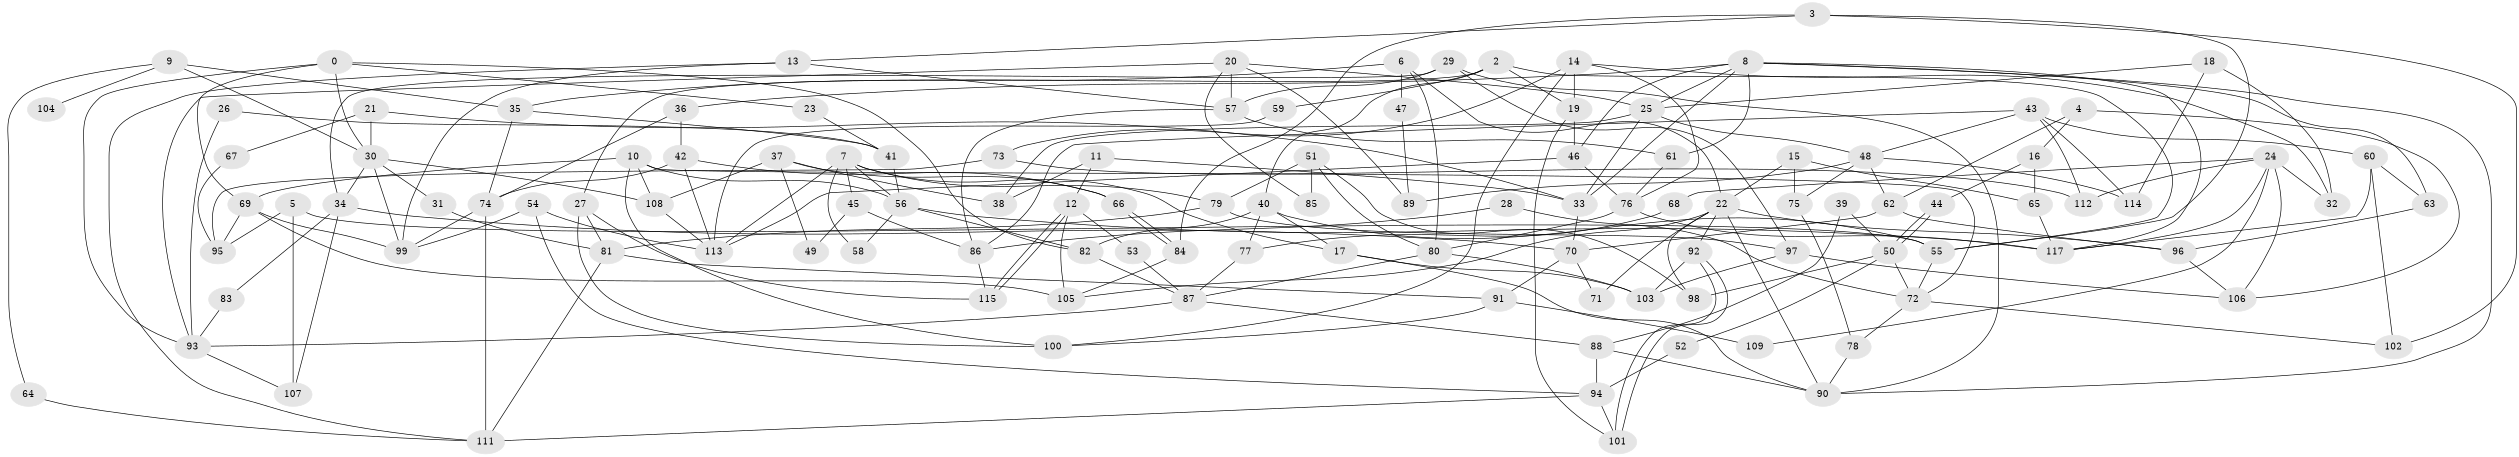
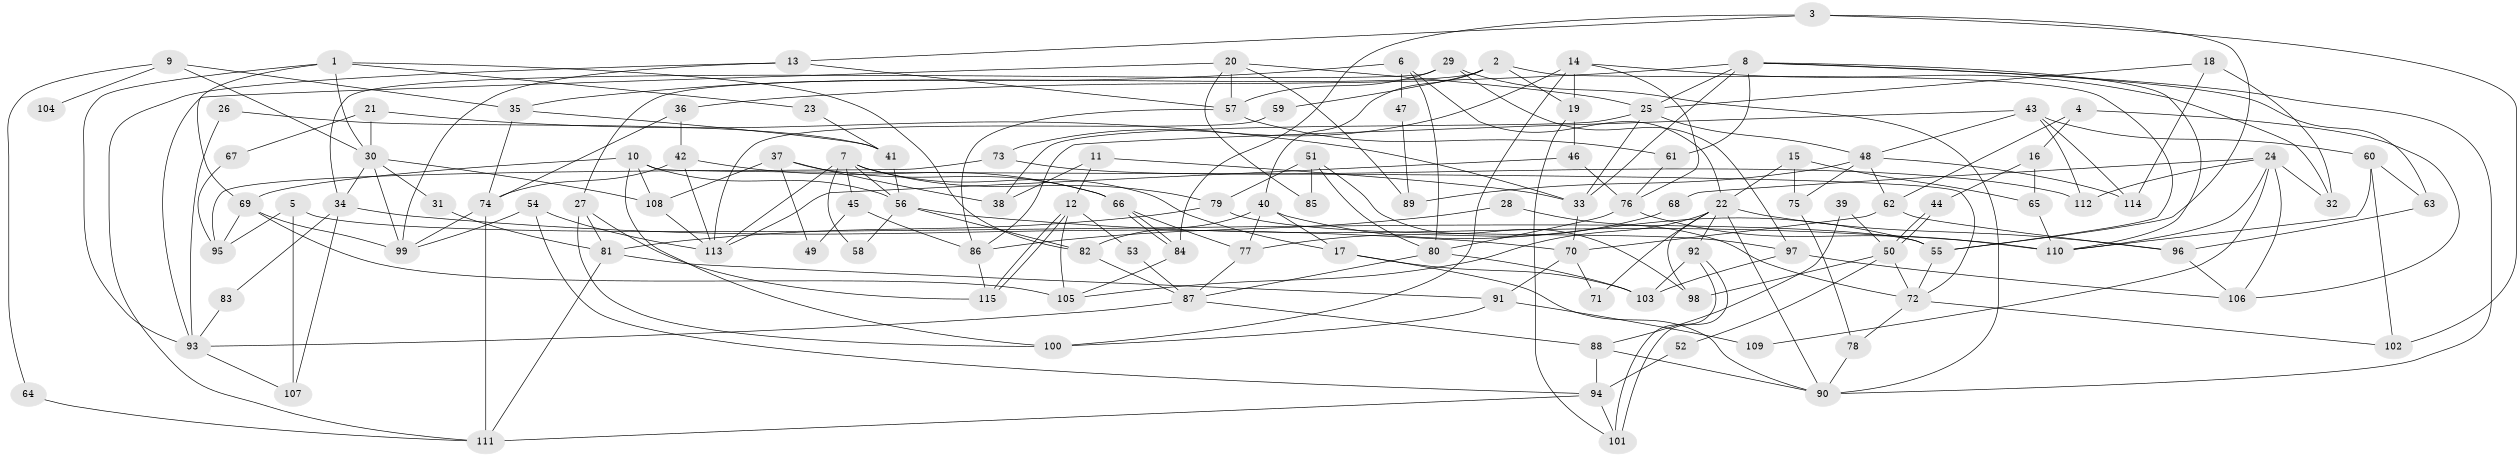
(335, 62) -> (335, 62)
(1644, 87) -> none
none -> (1165, 223)
(2055, 252) -> (2055, 252)
